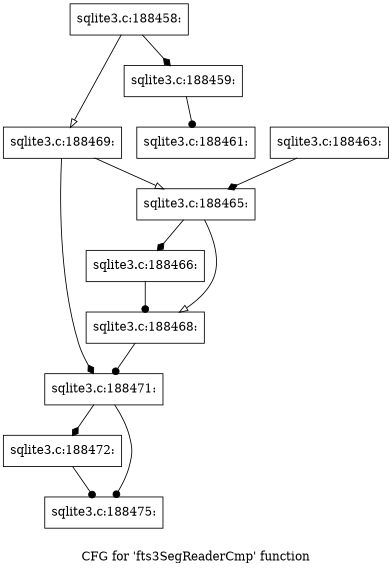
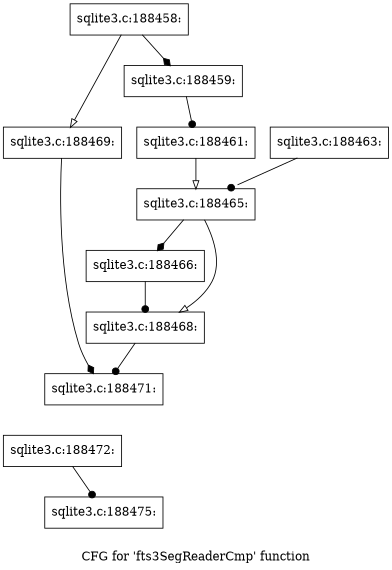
(267, 171) -> (267, 171)
(125, 172) -> (196, 169)
(86, 416) -> none
(132, 447) -> none
